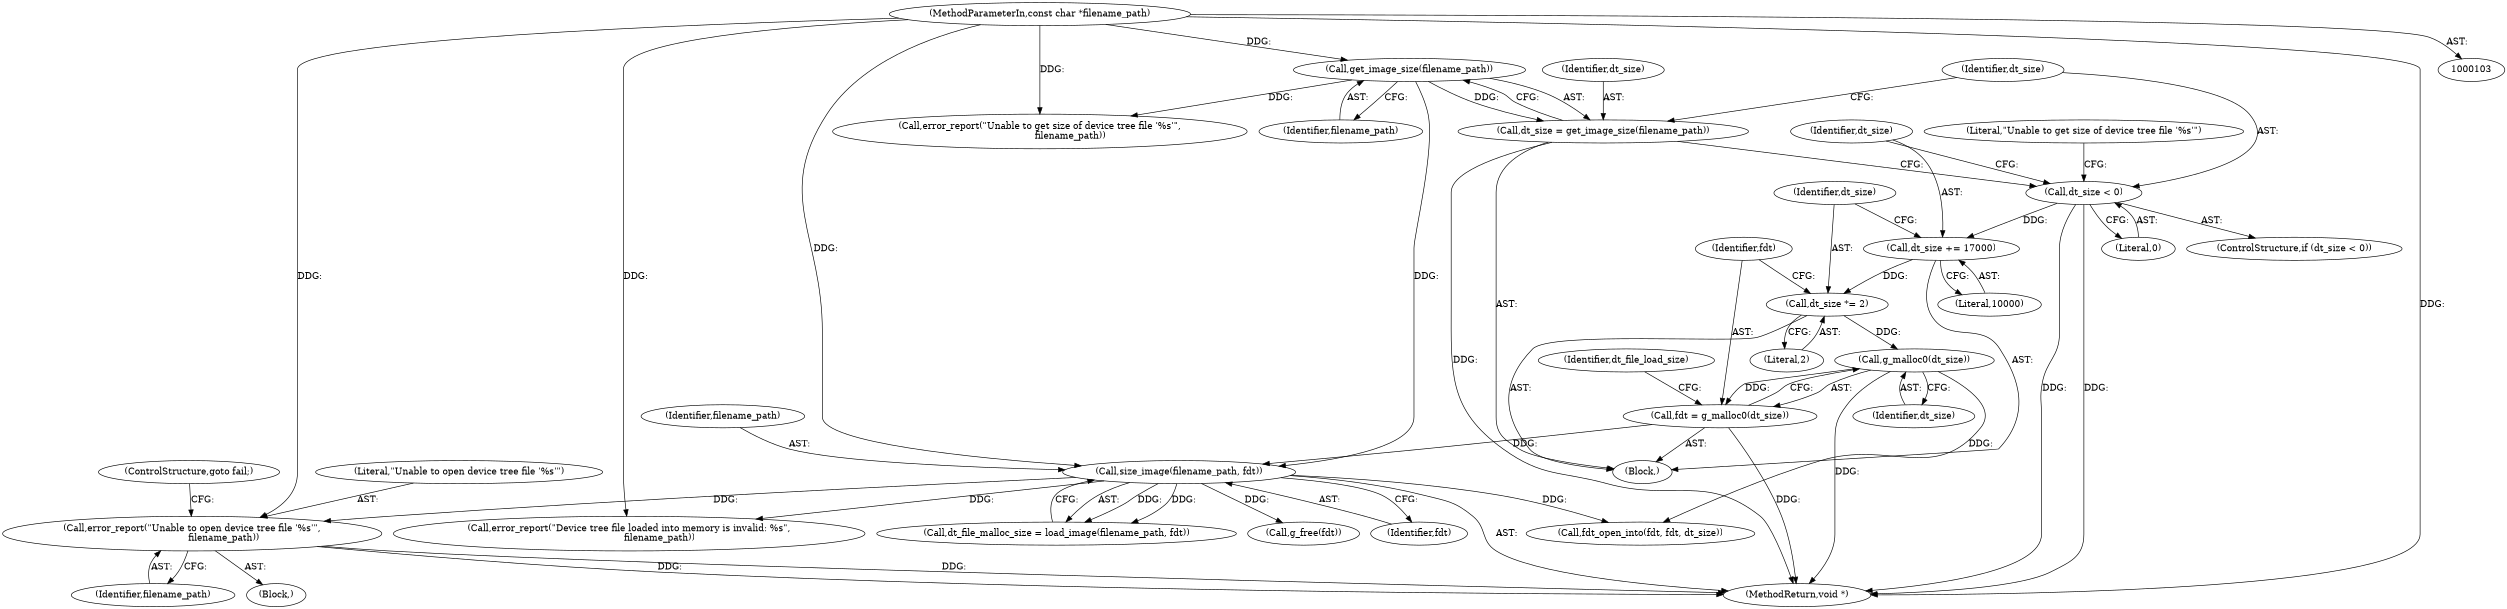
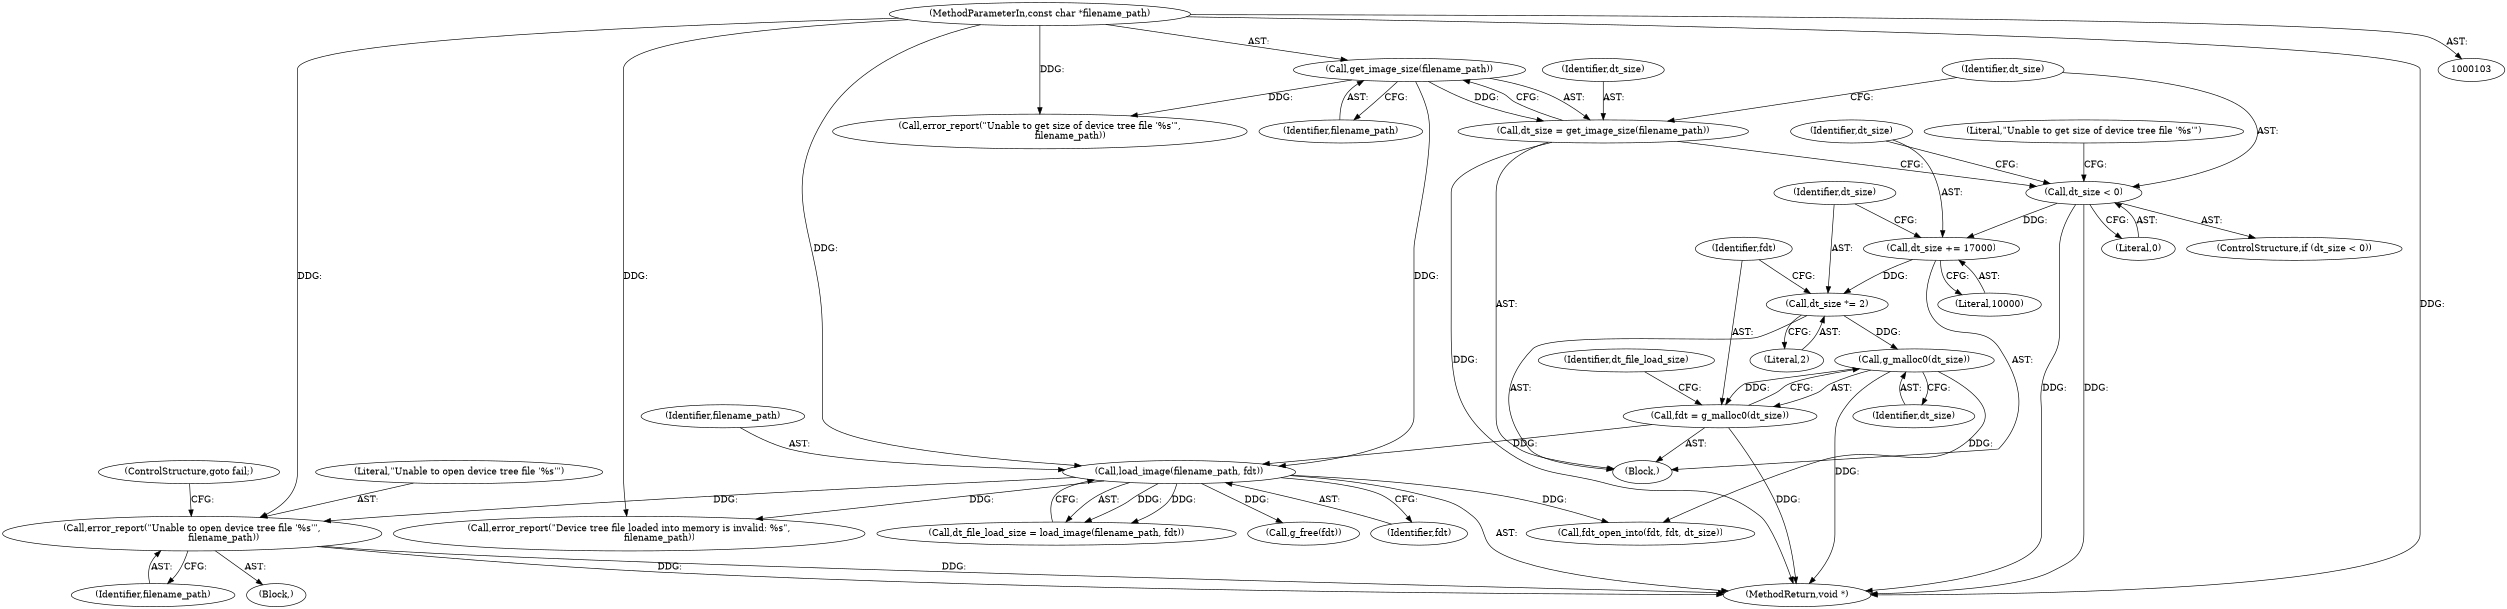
(1260, 42) -> (1260, 42)
(1179, 472) -> (1179, 472)
(1057, 534) -> (1057, 534)
